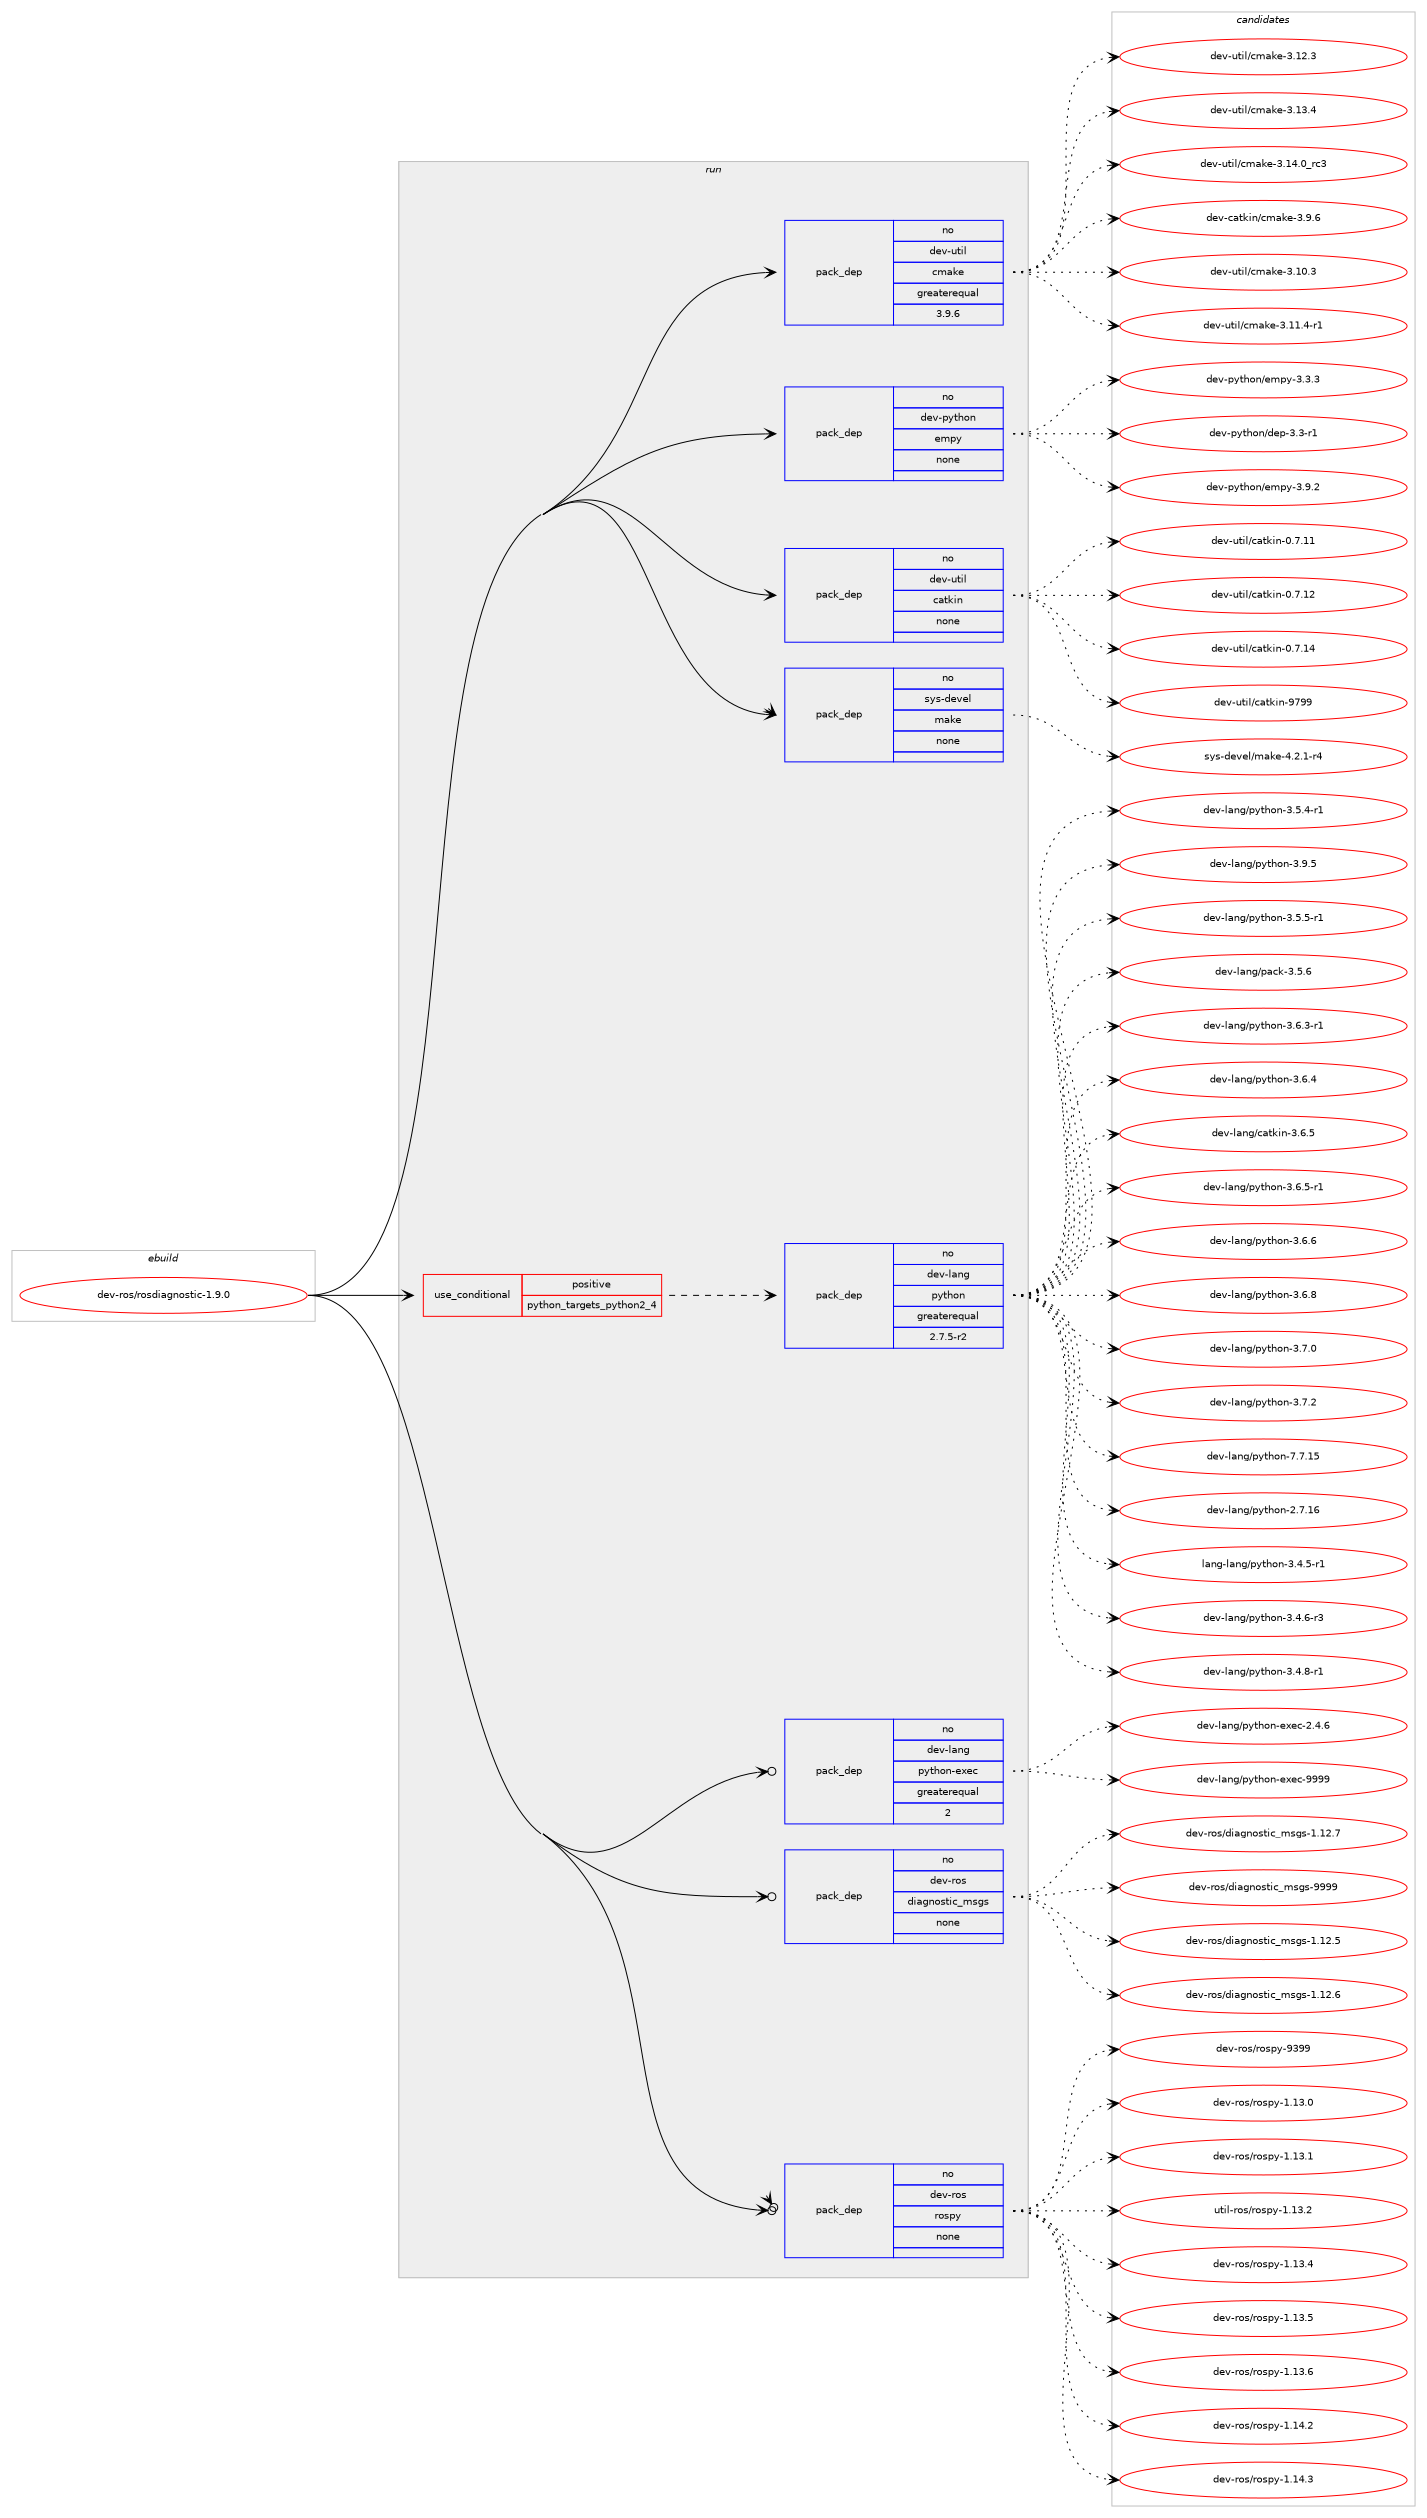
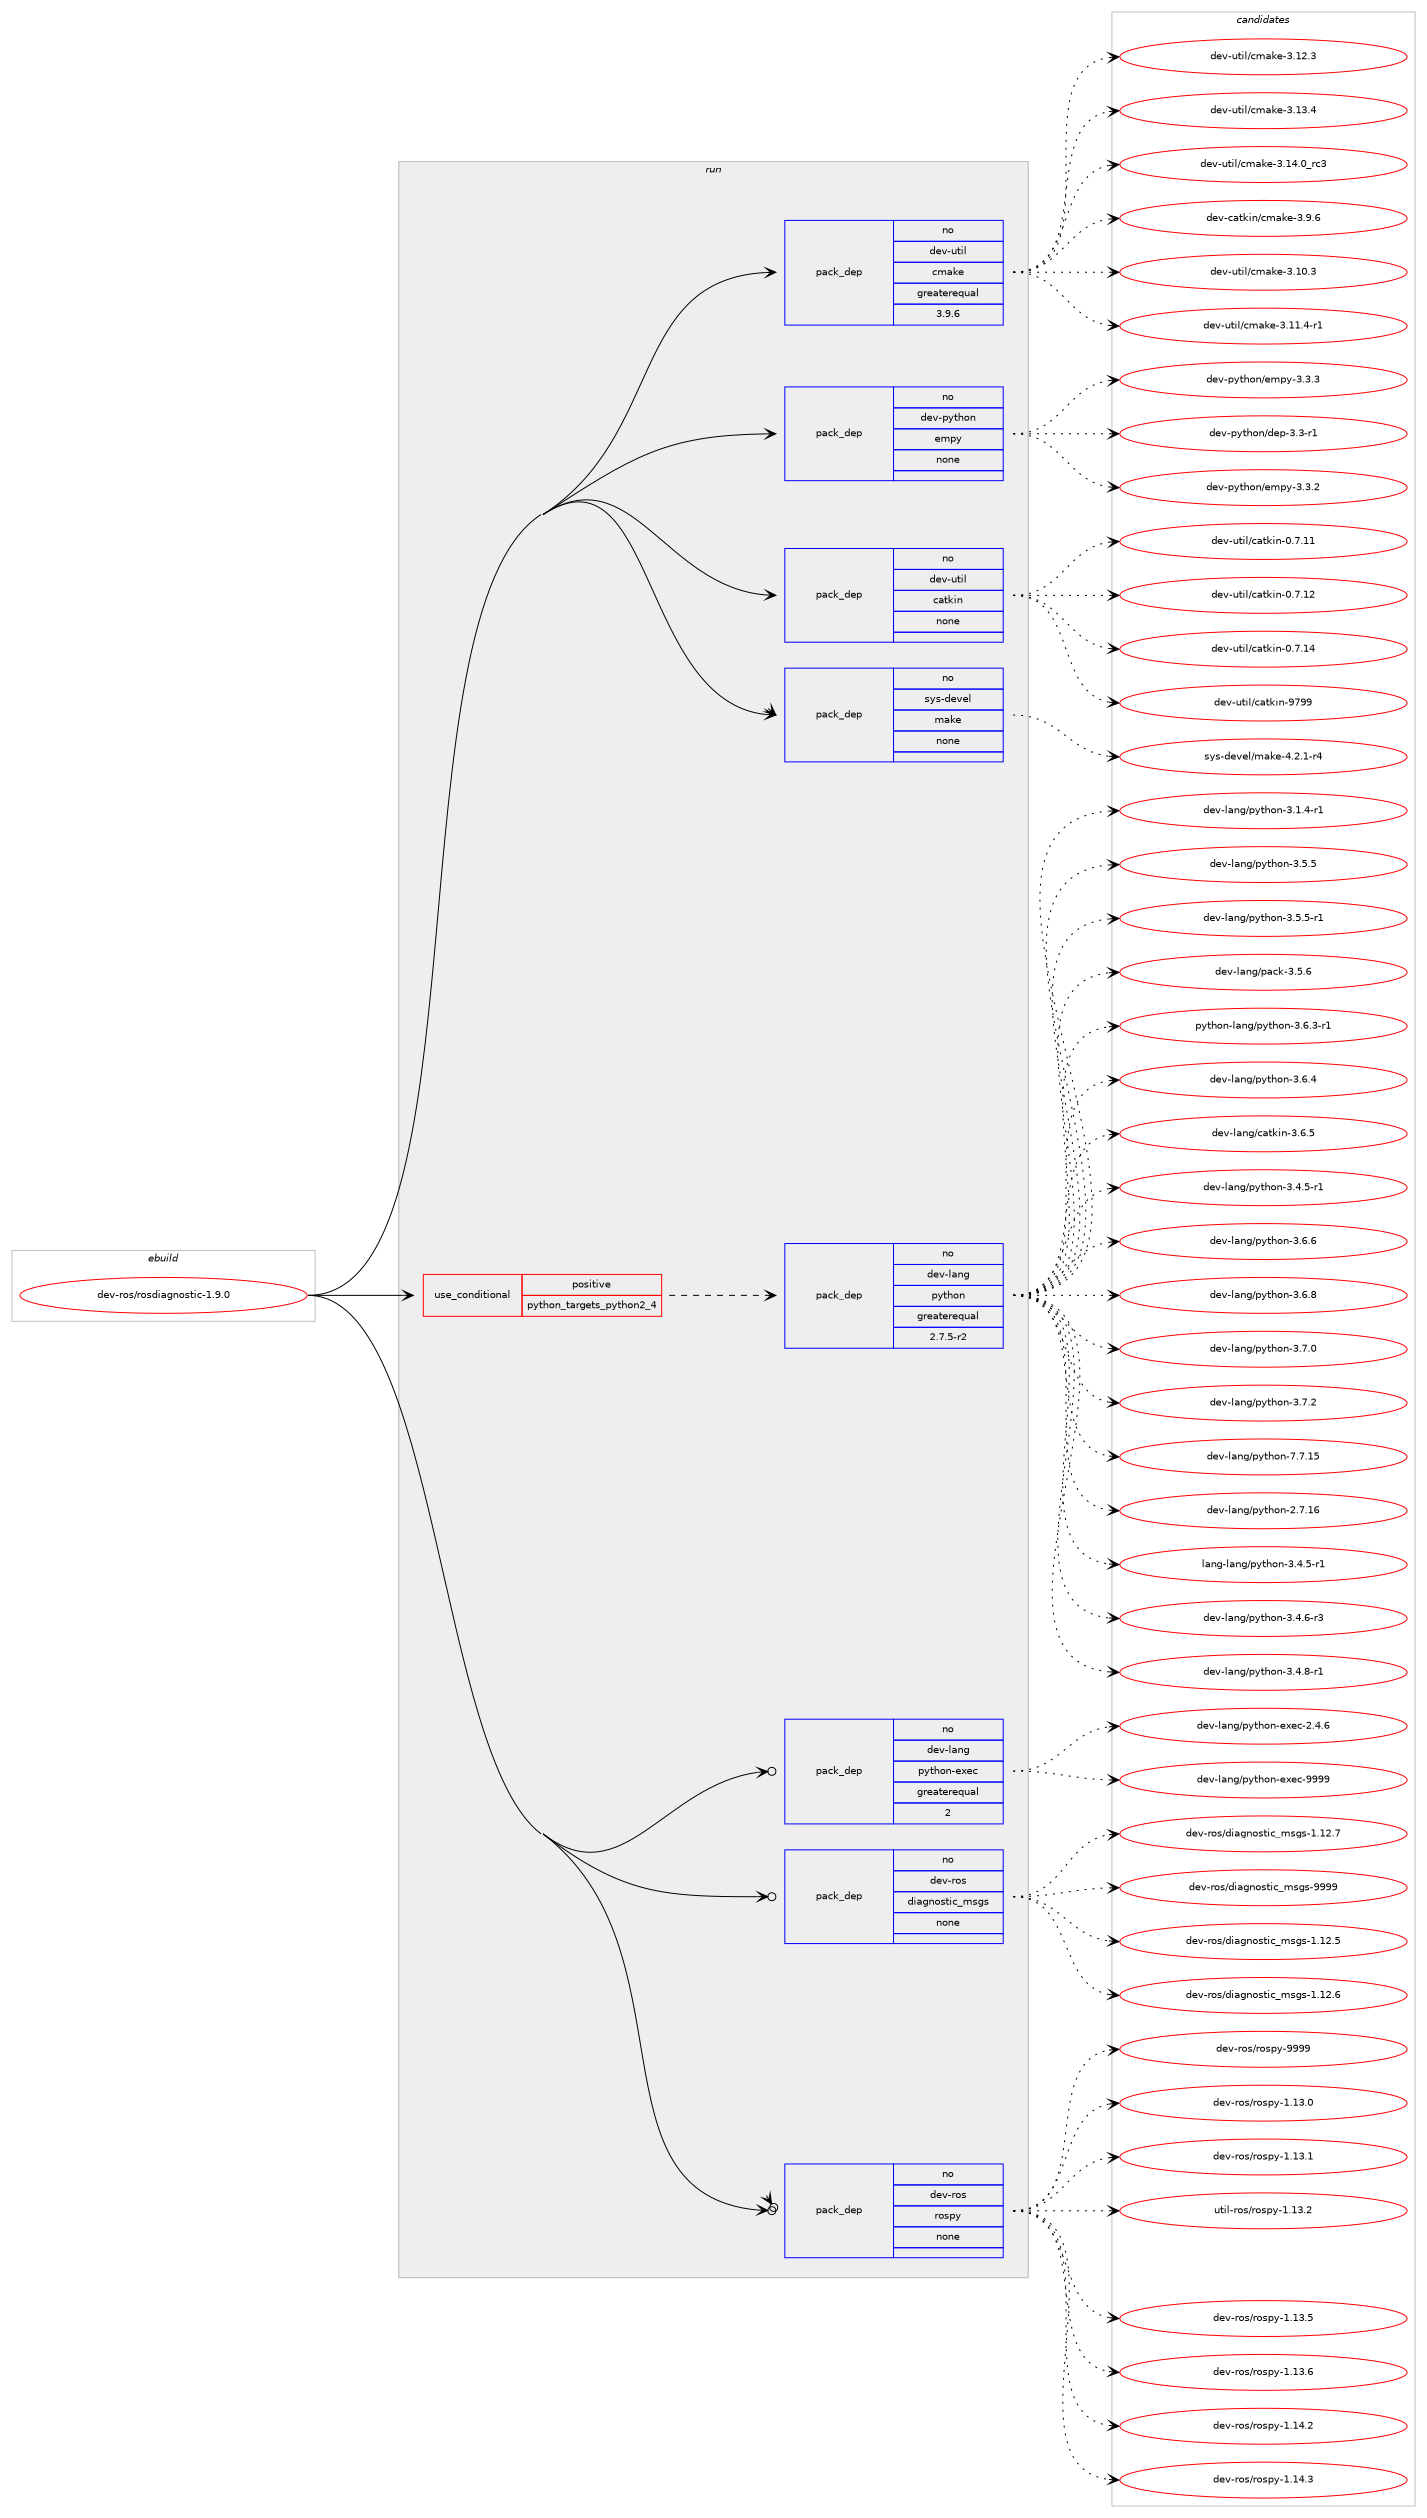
(1263, 488) -> (1263, 488)
(1263, 811) -> (1263, 811)
(1263, 865) -> (1263, 865)
(1263, 1026) -> (1263, 1026)
(1263, 1188) -> (1263, 1188)
(1263, 2049) -> (1263, 2049)
(1263, 2265) -> none
